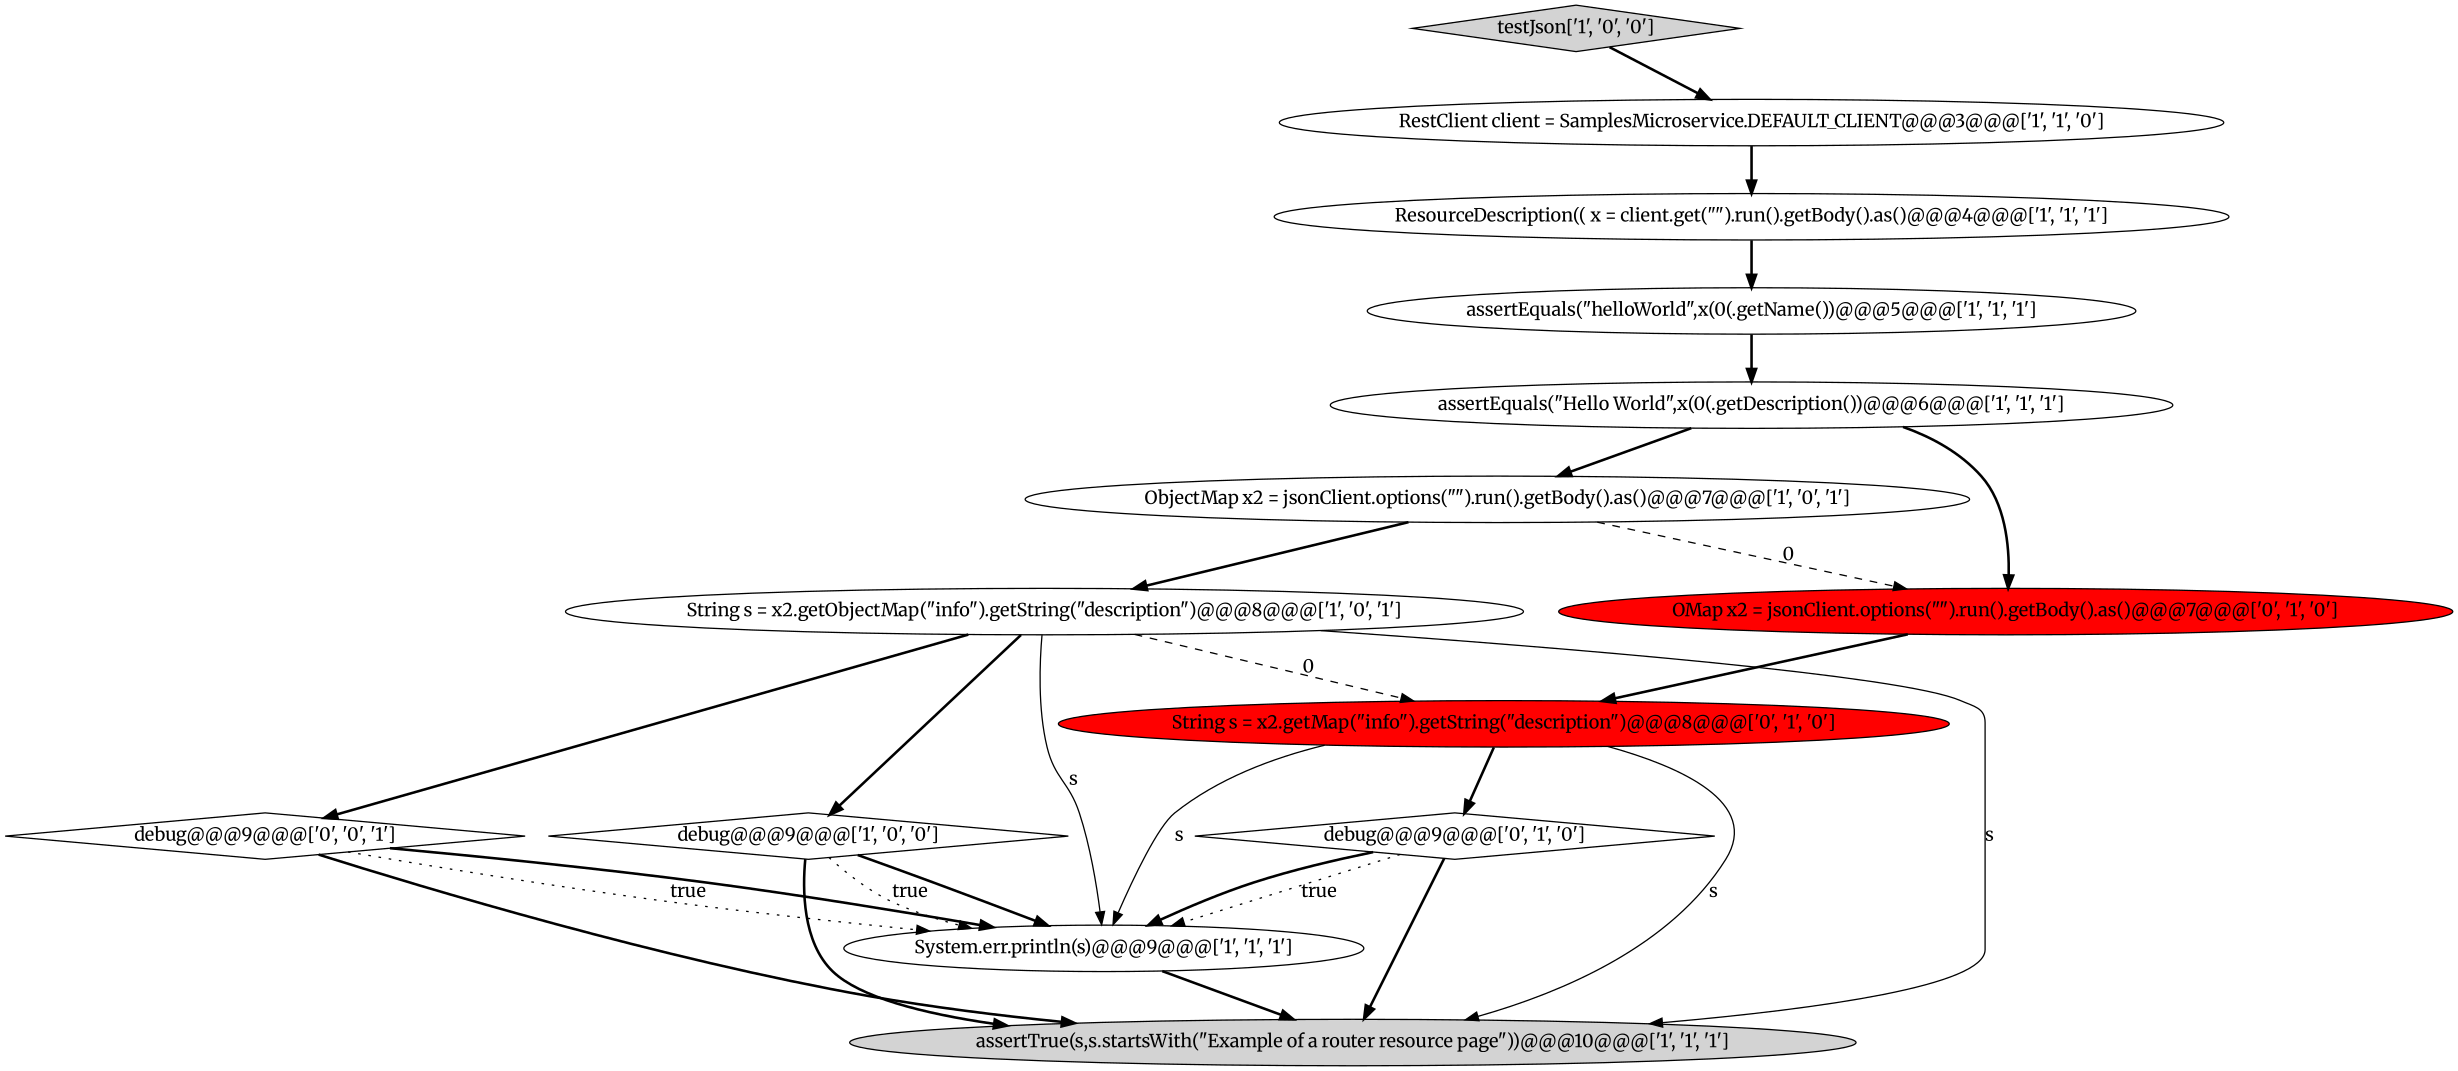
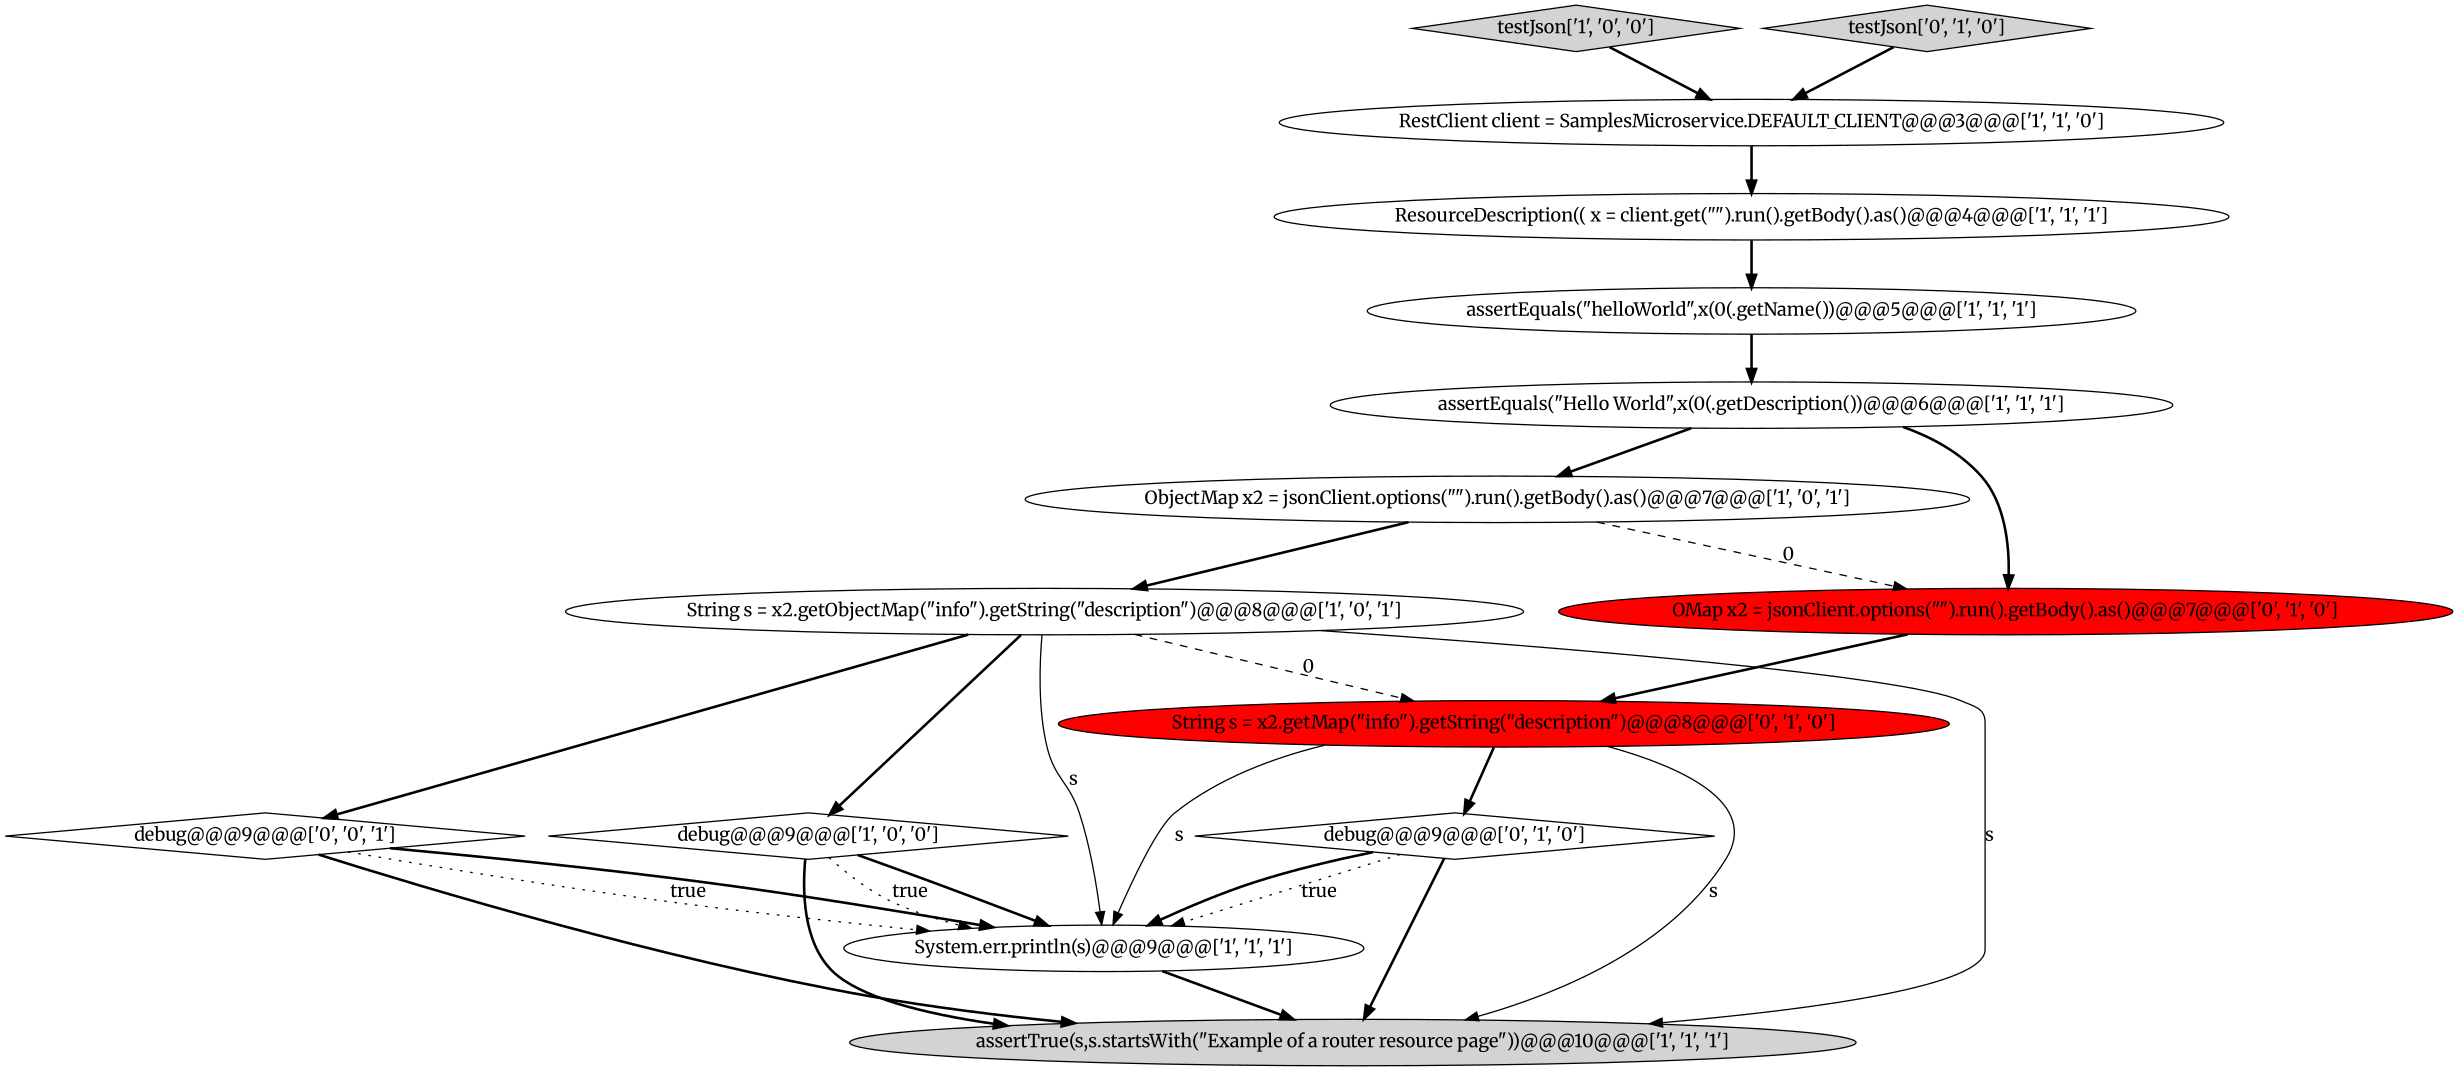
none -> (1927, 28)
